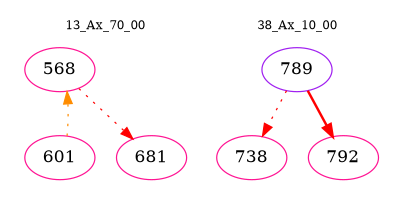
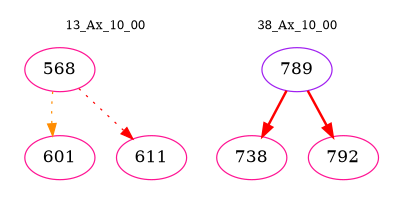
(106, 26) -> (106, 26)
(277, 108) -> (277, 108)
(68, 120) -> (52, 108)
(152, 158) -> (152, 158)
